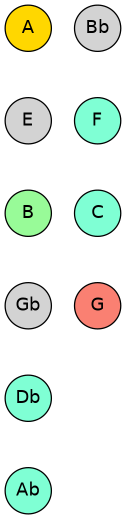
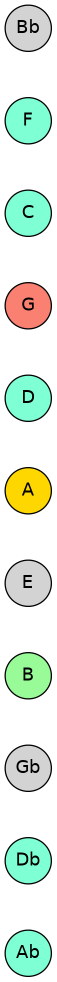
none -> (28, 398)
